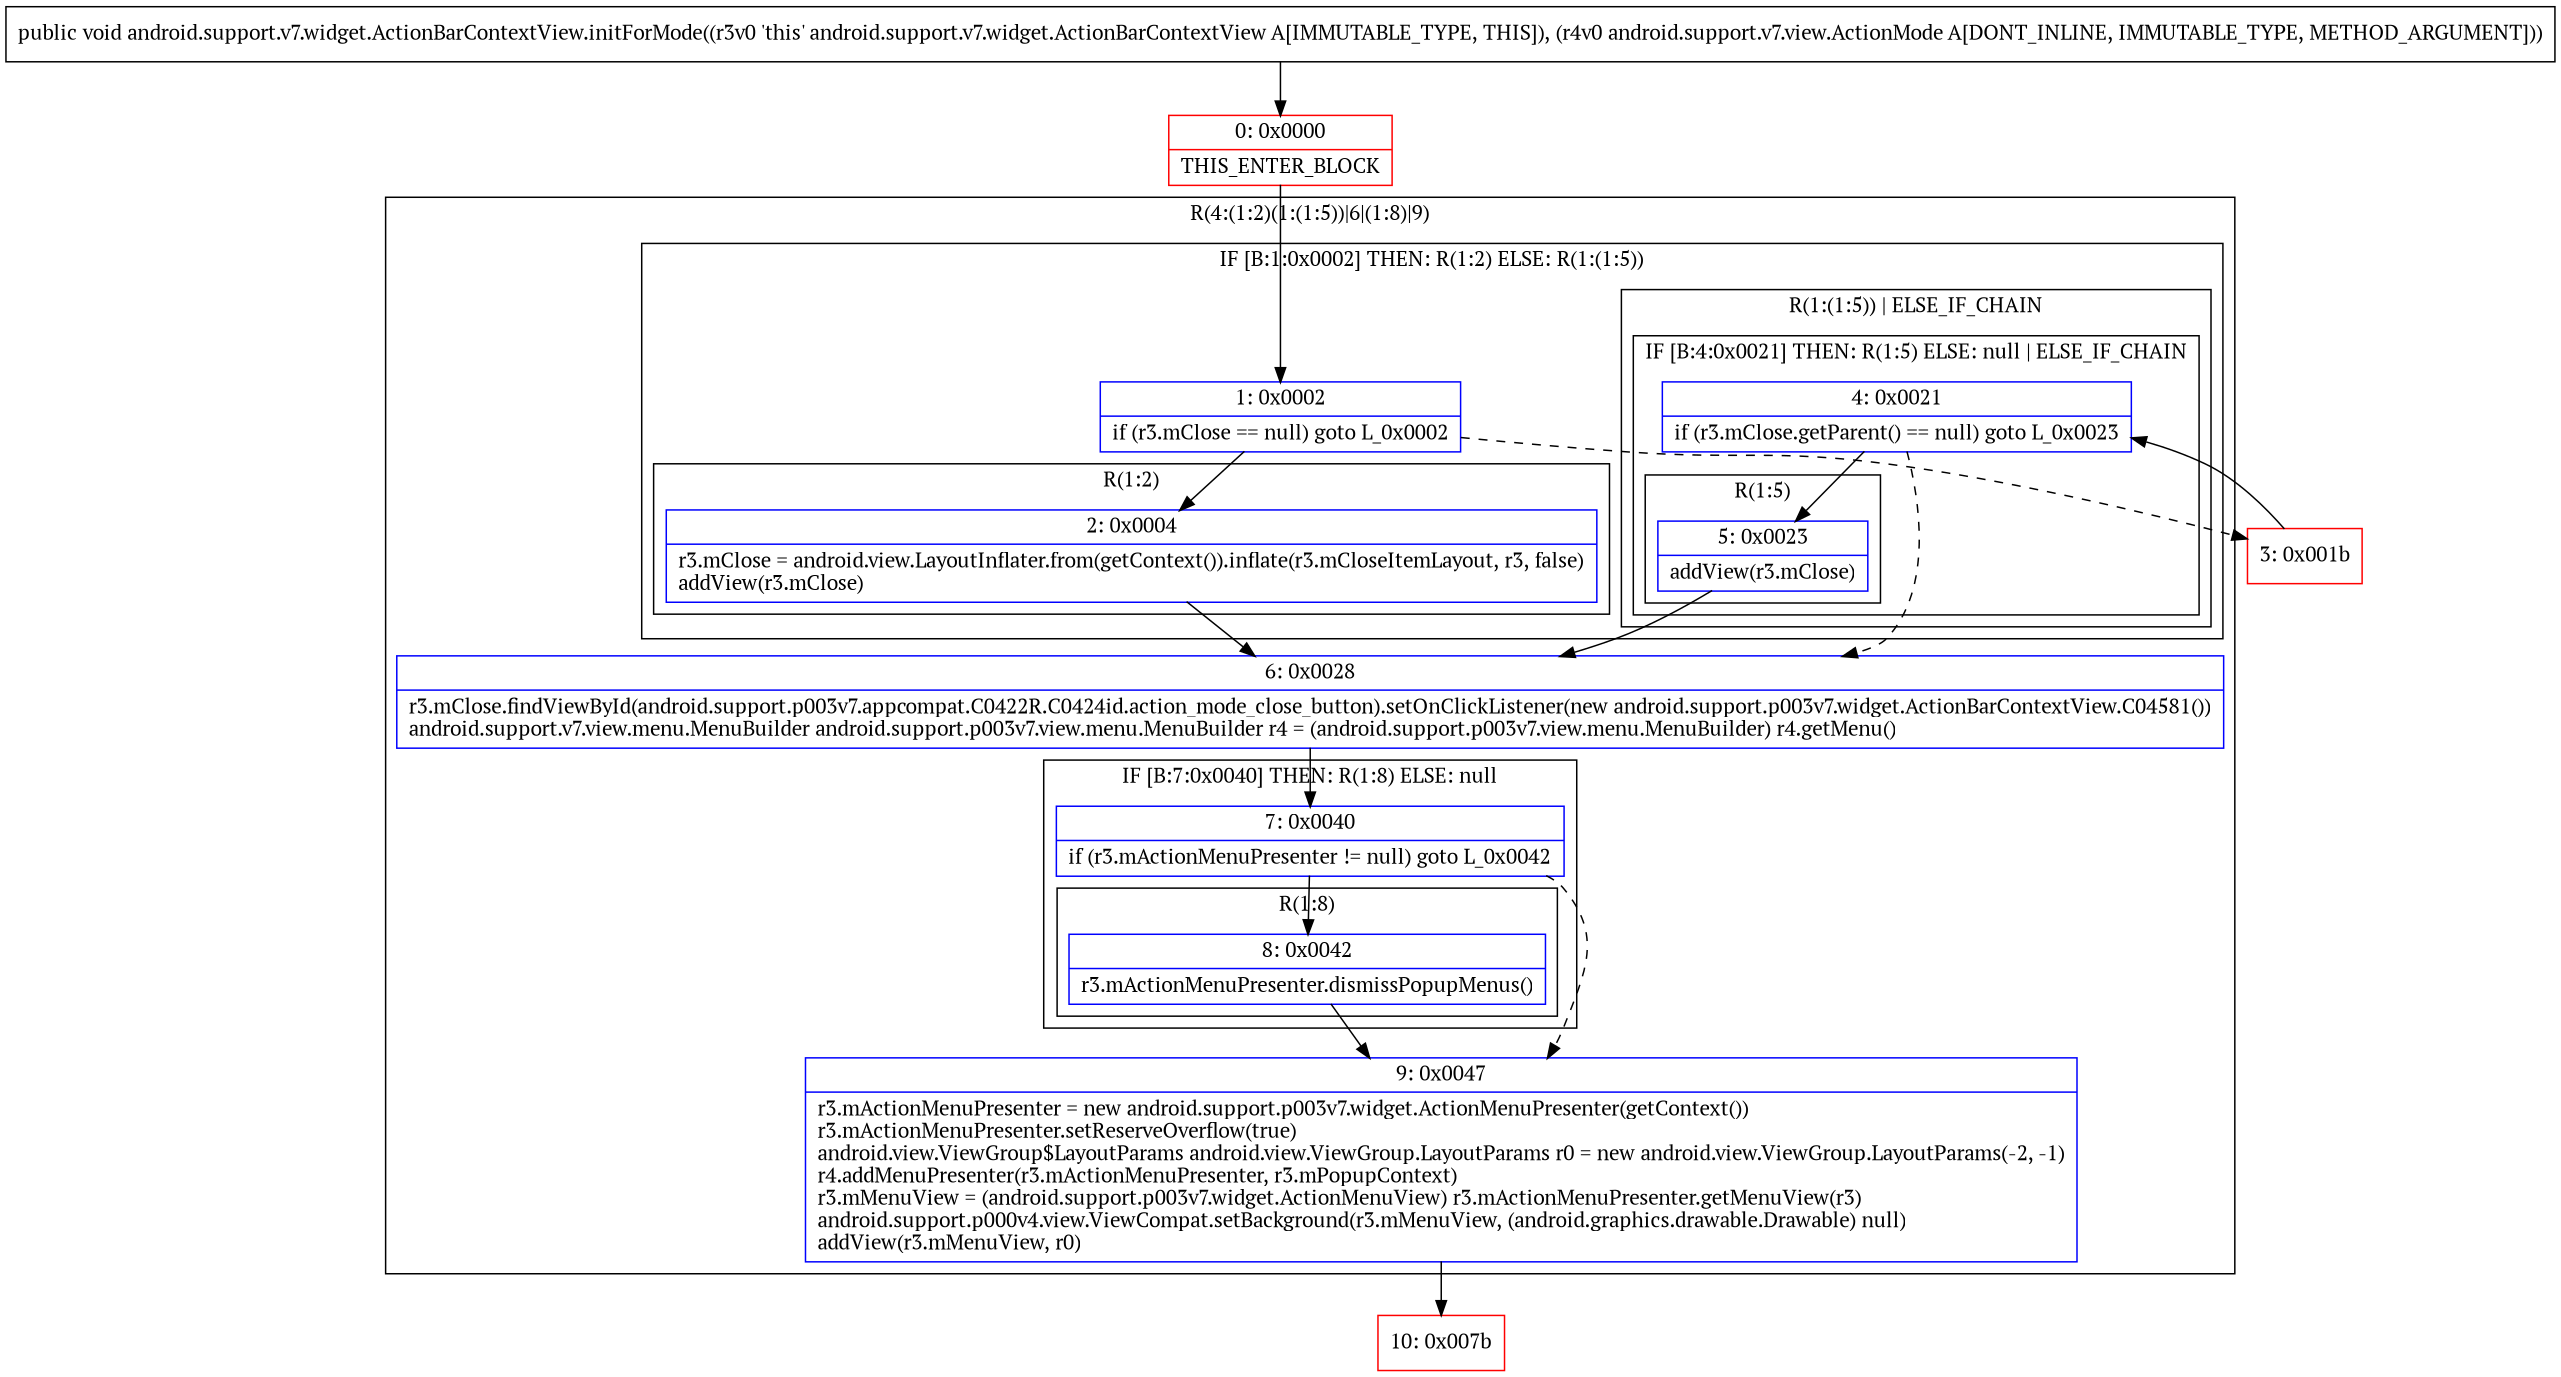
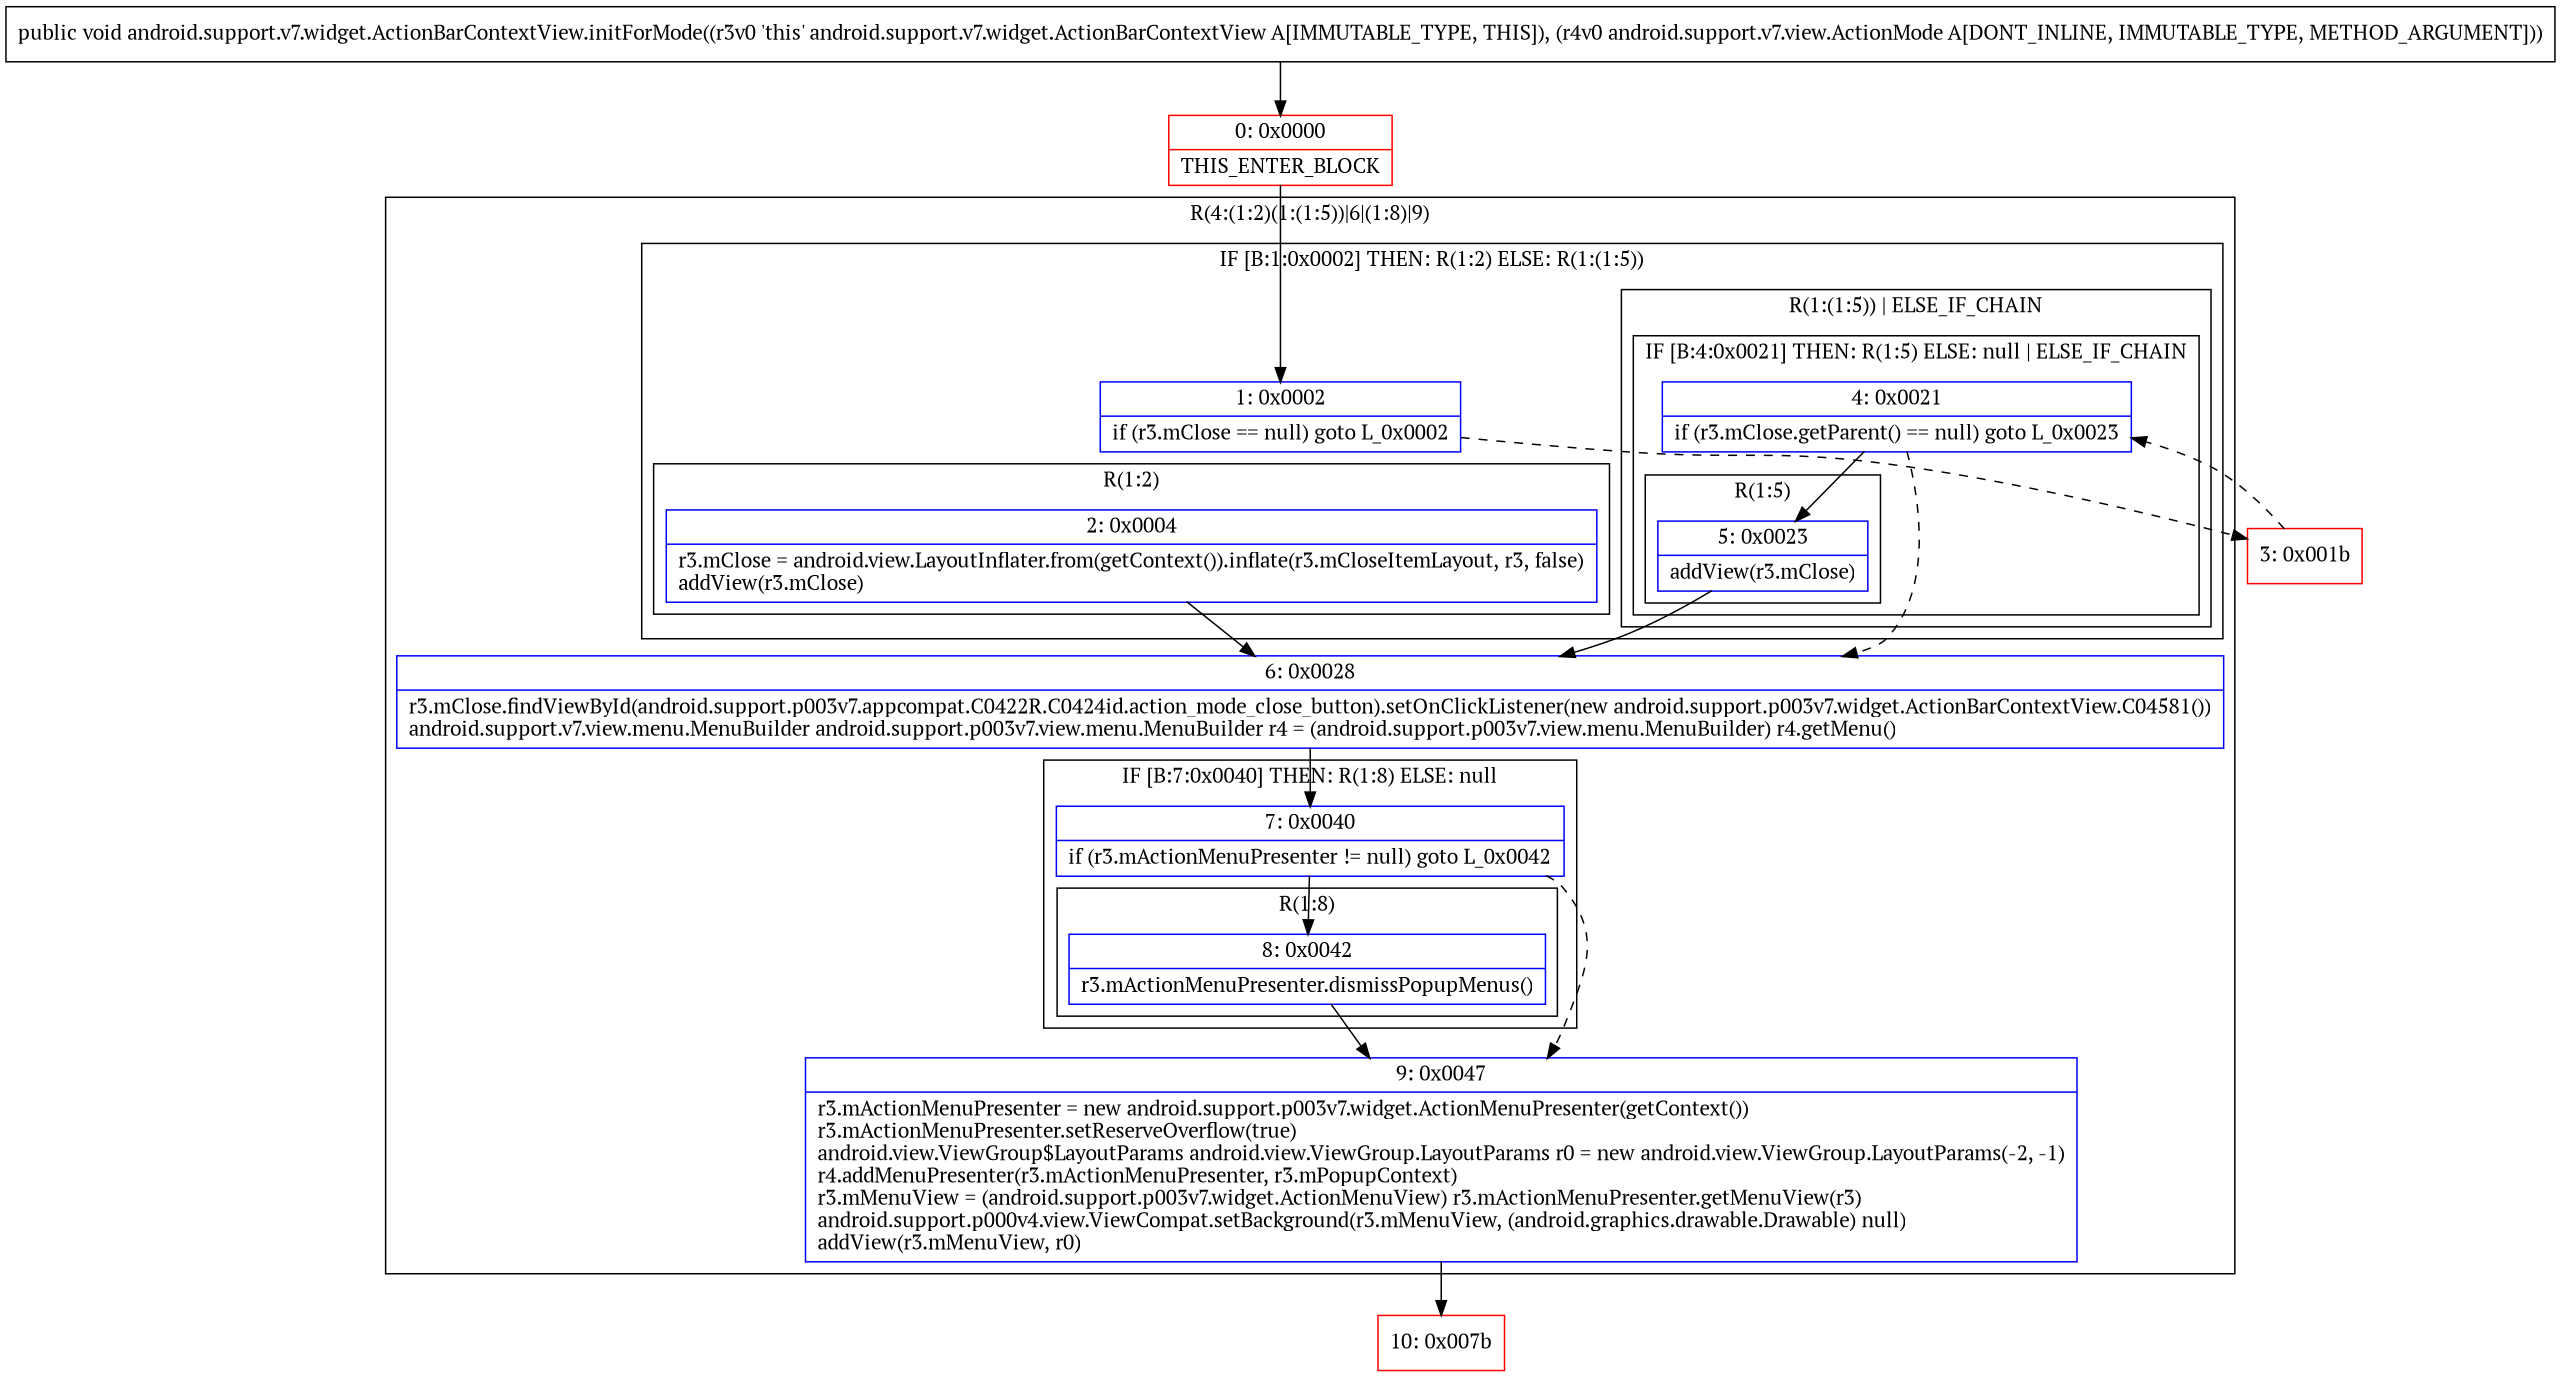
(1218, 476) -> none
(2246, 491) -> (2246, 491)
